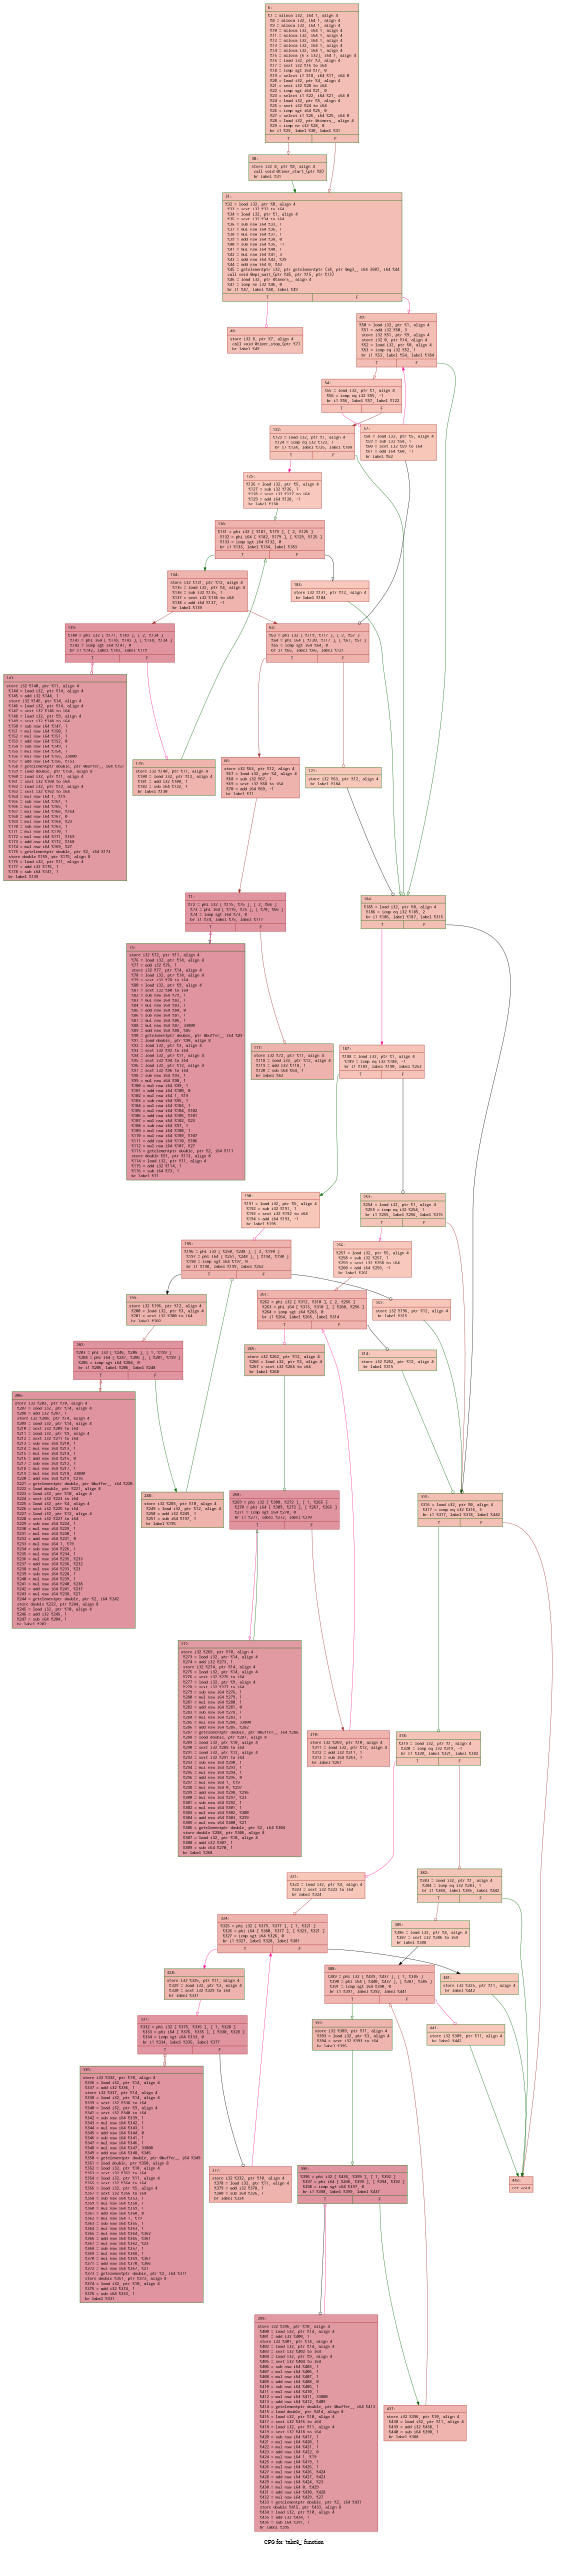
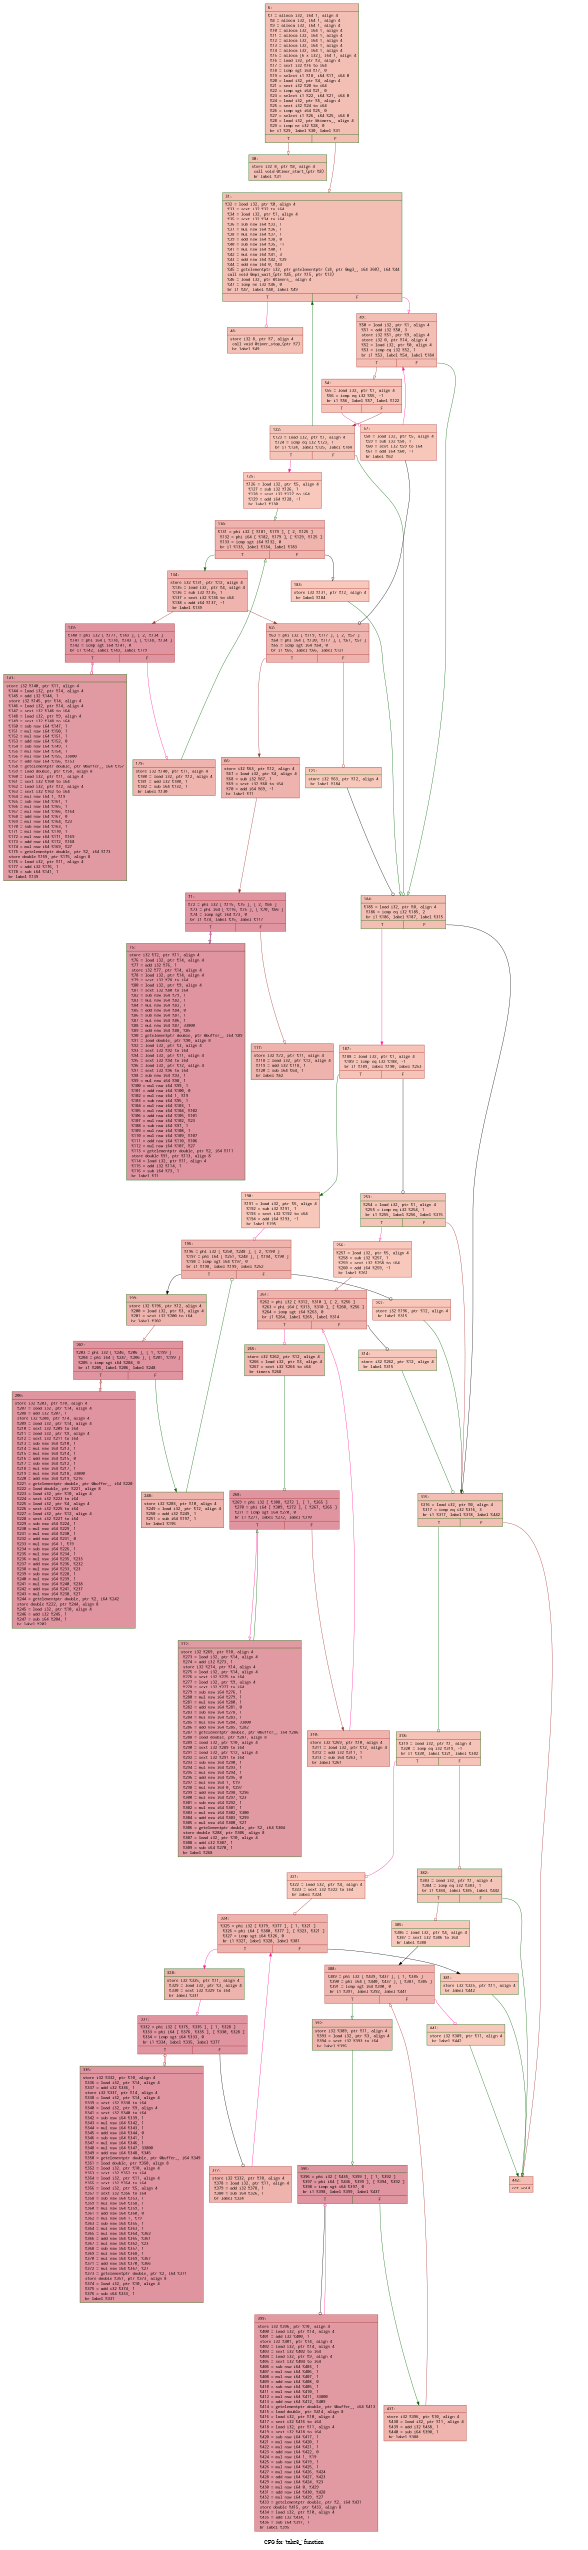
(293, 185) -> (312, 365)
(263, 1372) -> (264, 1372)
(527, 2030) -> (527, 2030)
